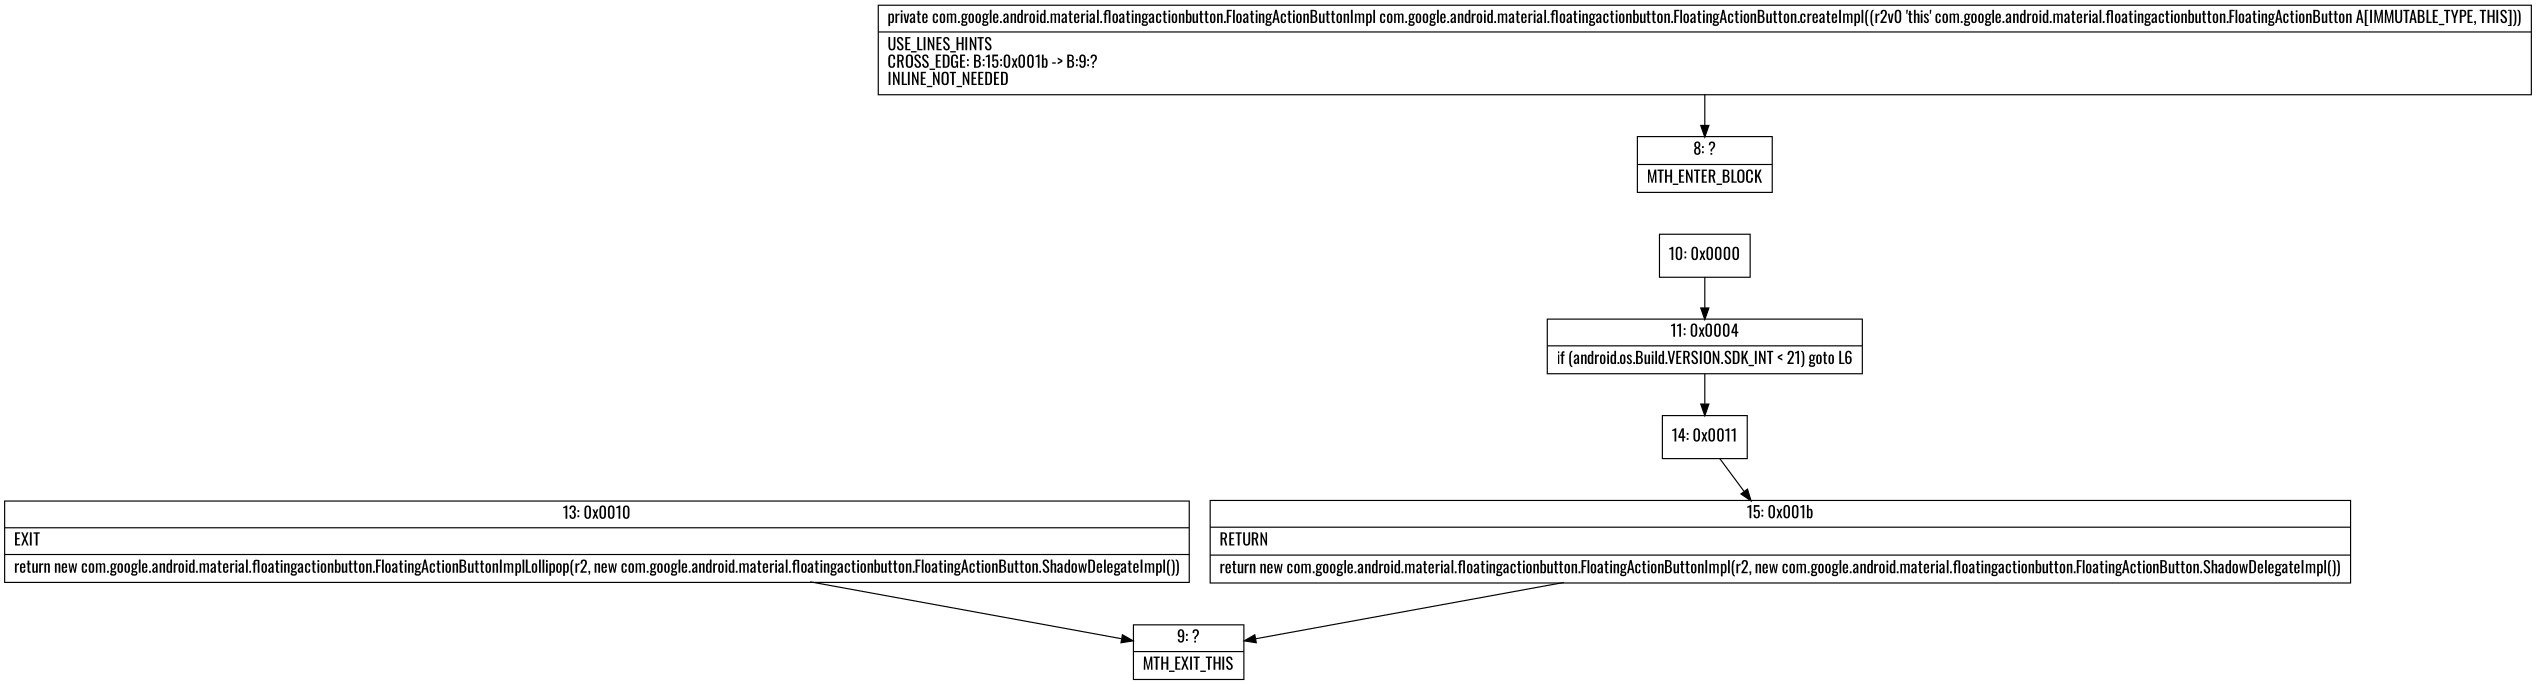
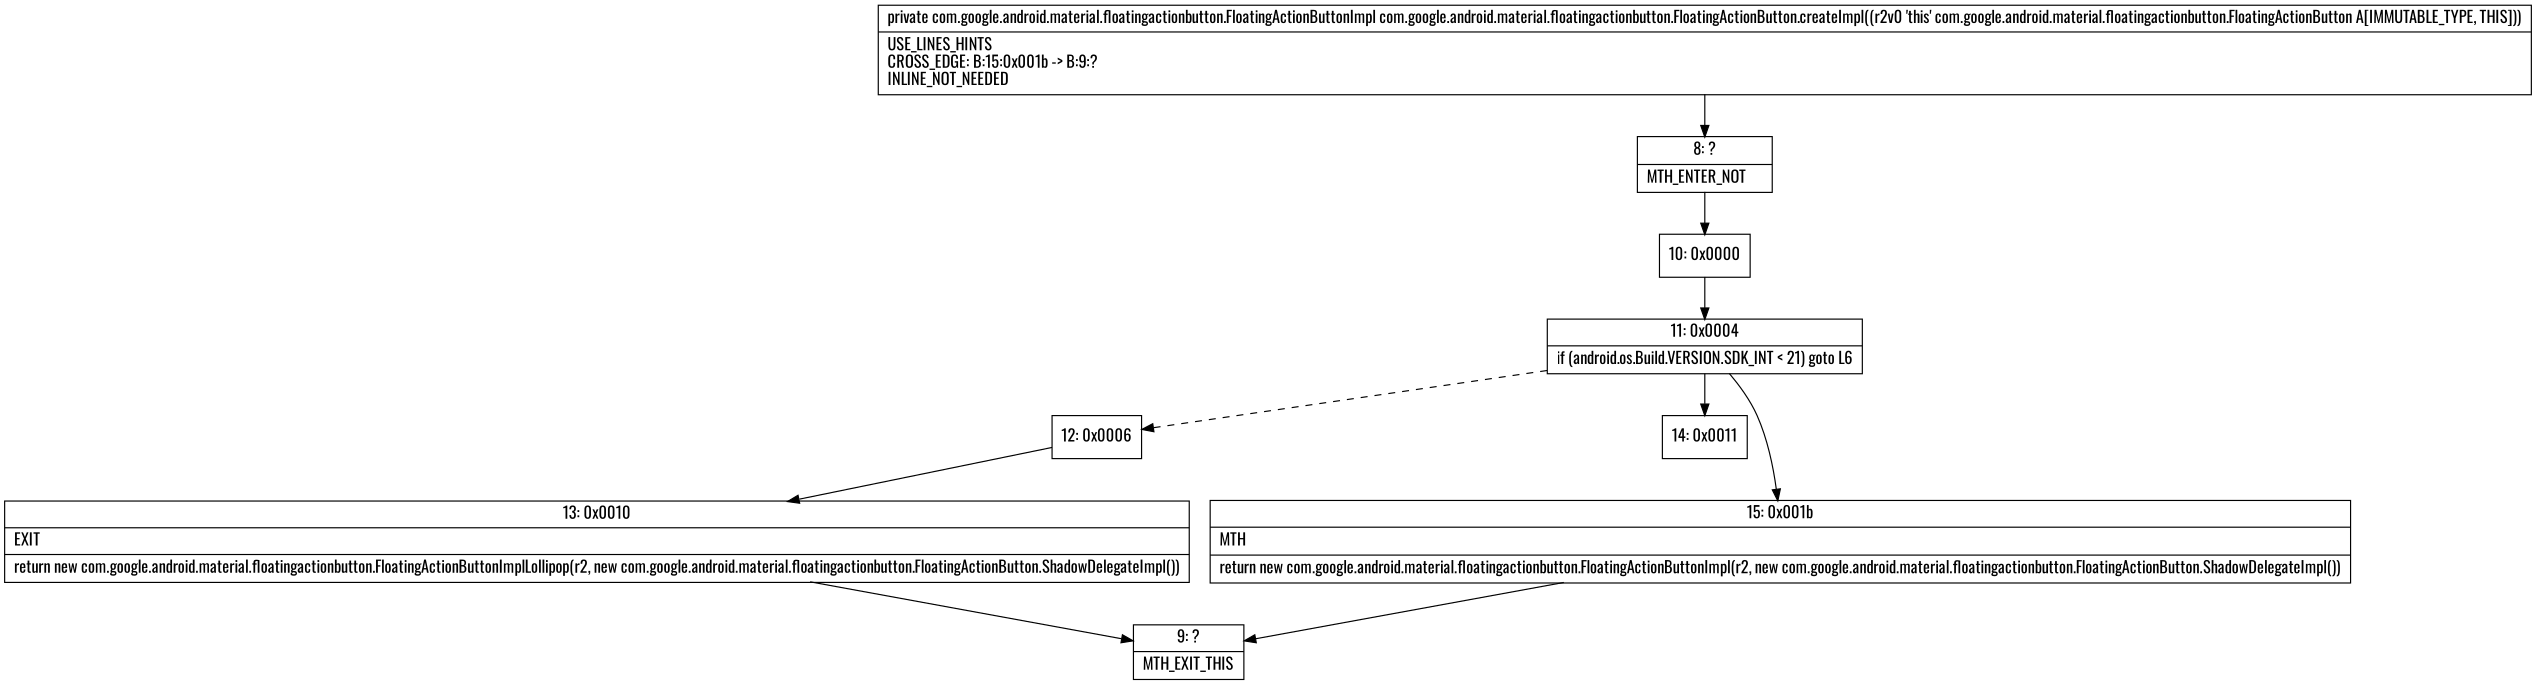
(1705, 178) -> (1697, 178)
none -> (1705, 207)
none -> (1097, 437)
(1732, 475) -> (1762, 428)
(1244, 541) -> (1233, 541)
